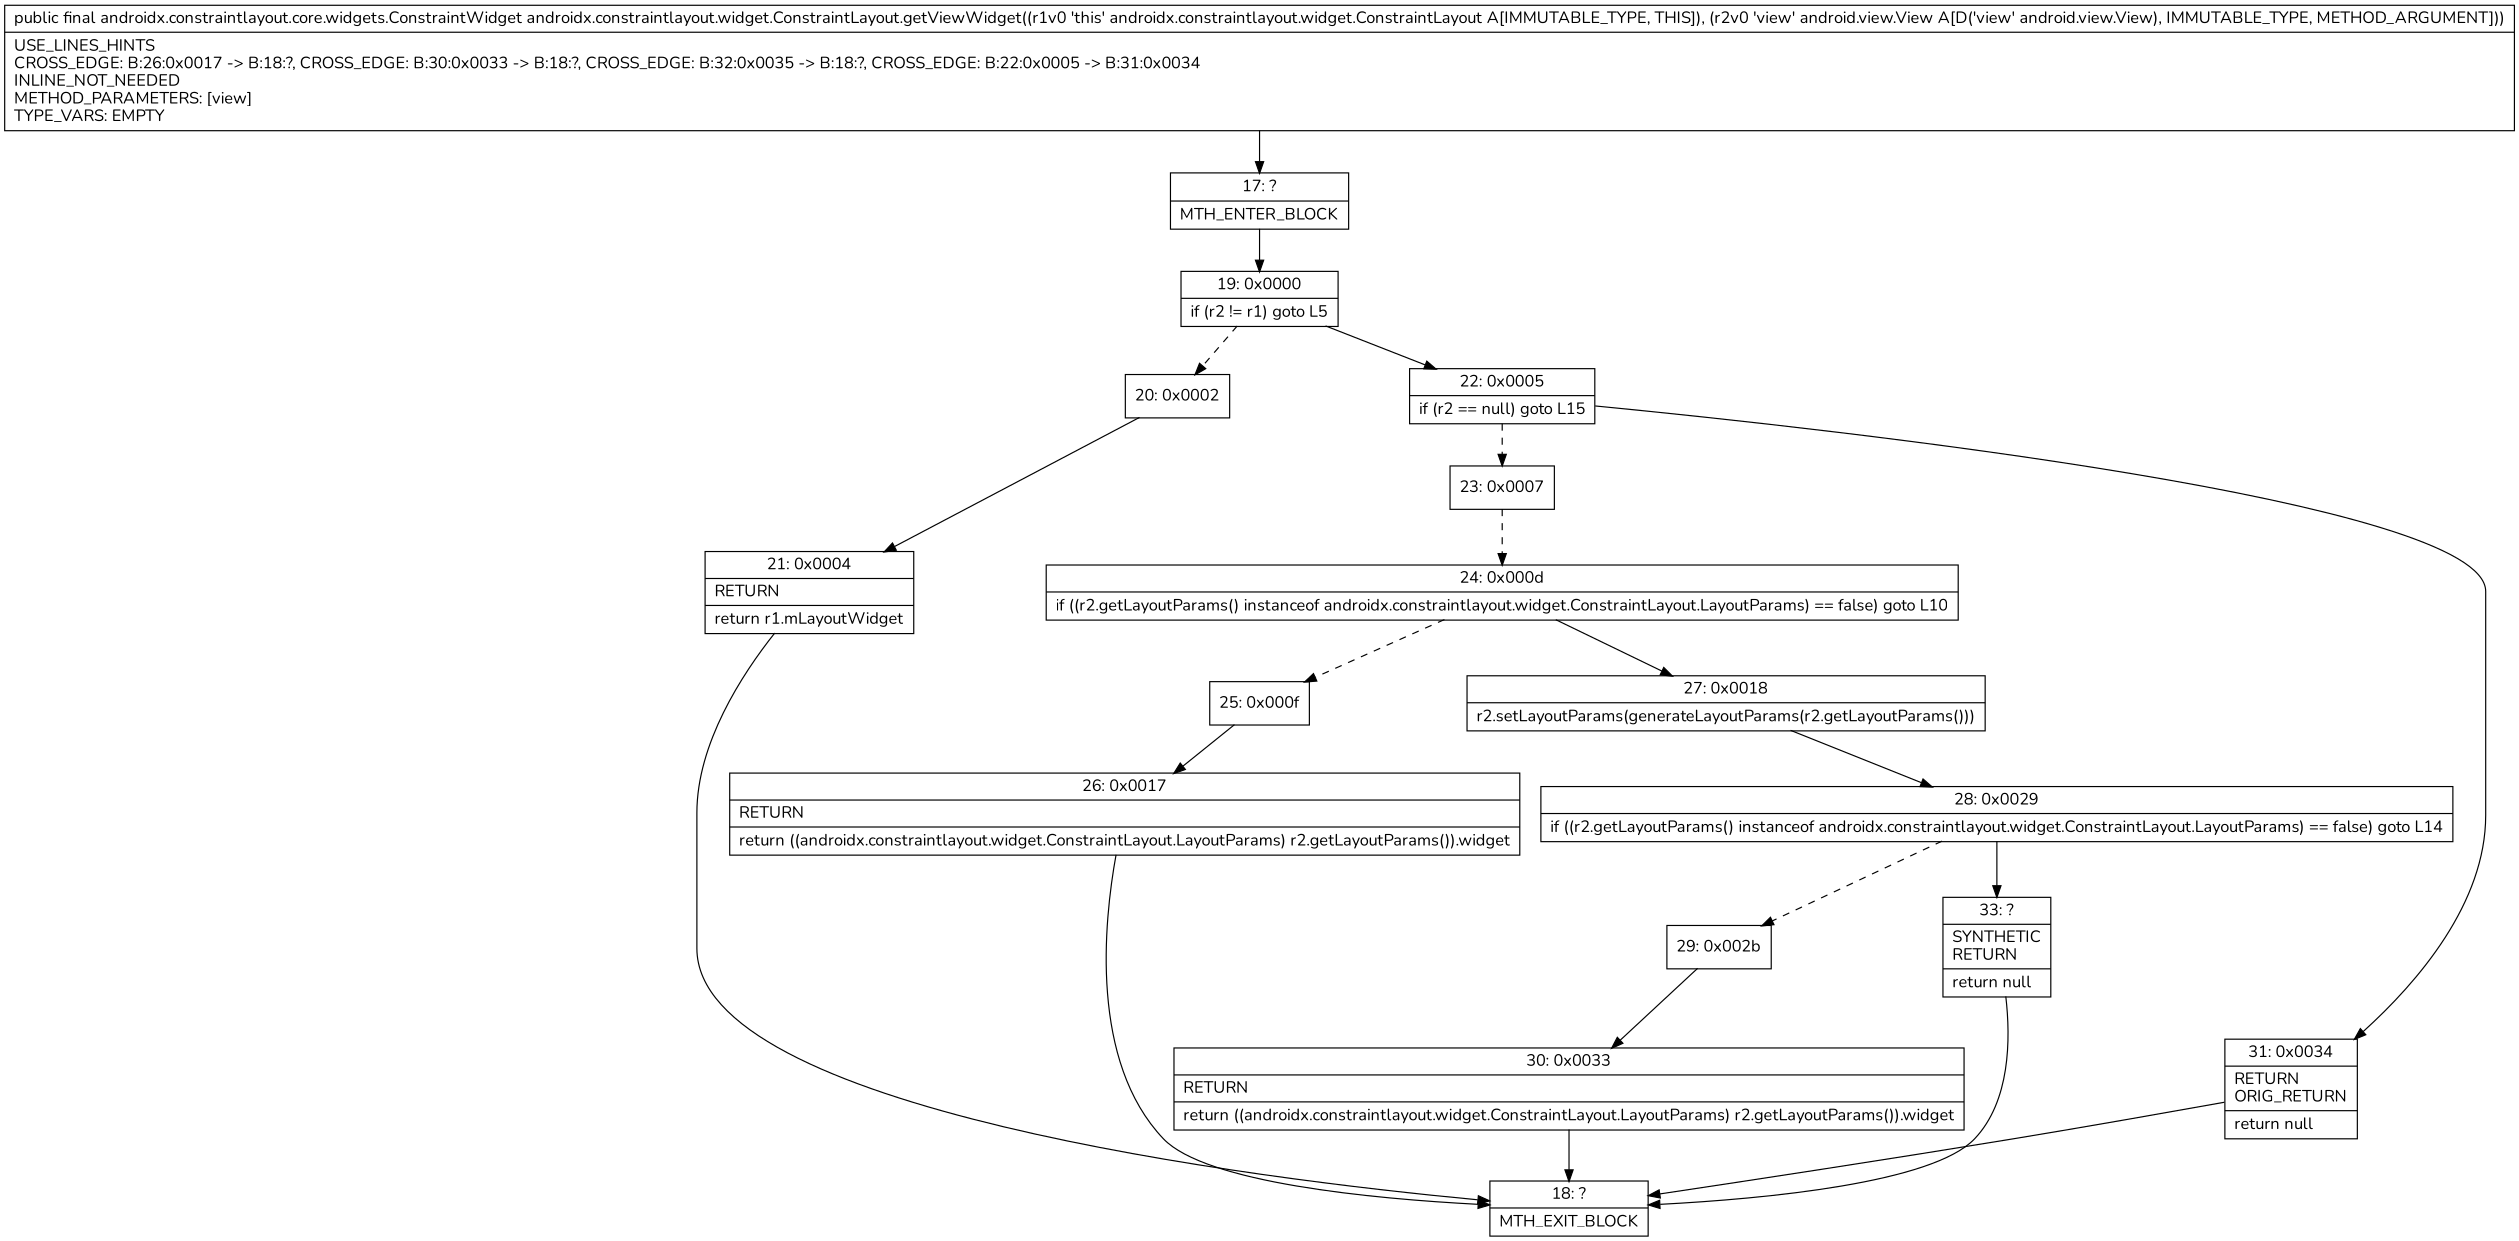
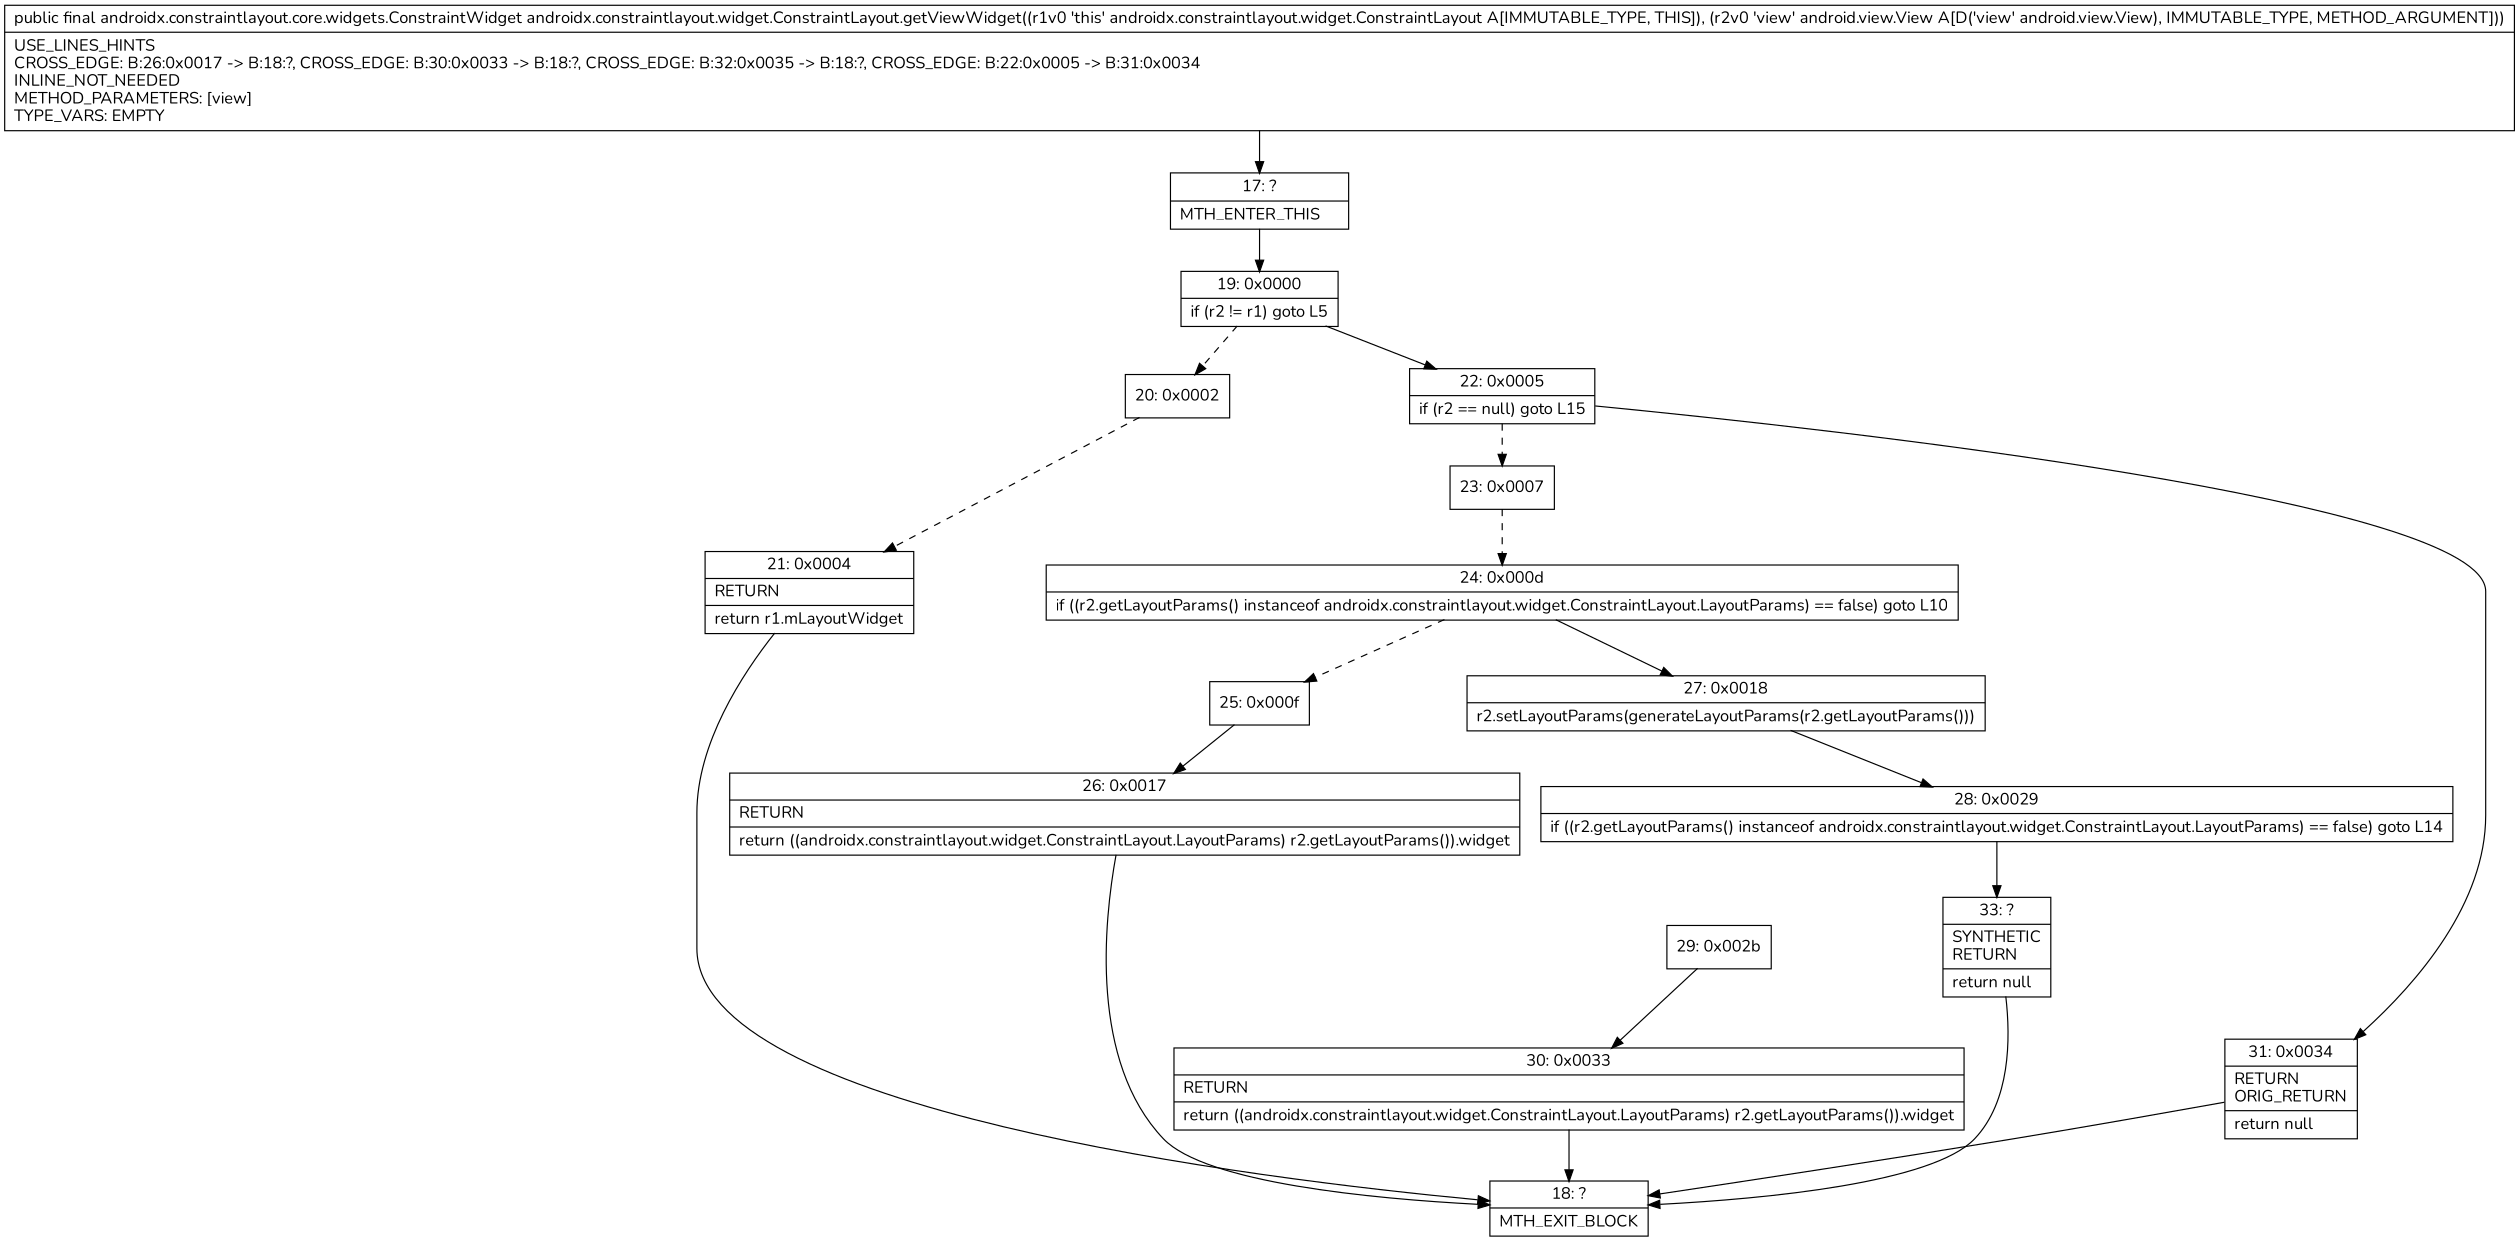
(1260, 215) -> (1250, 215)
(1017, 482) -> (1017, 482)
(1857, 881) -> none
